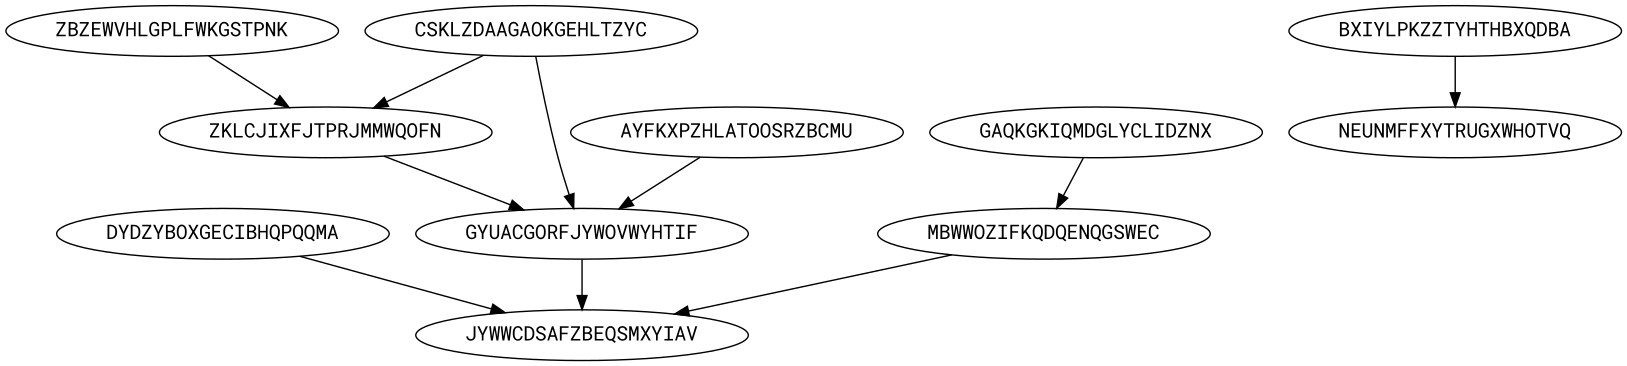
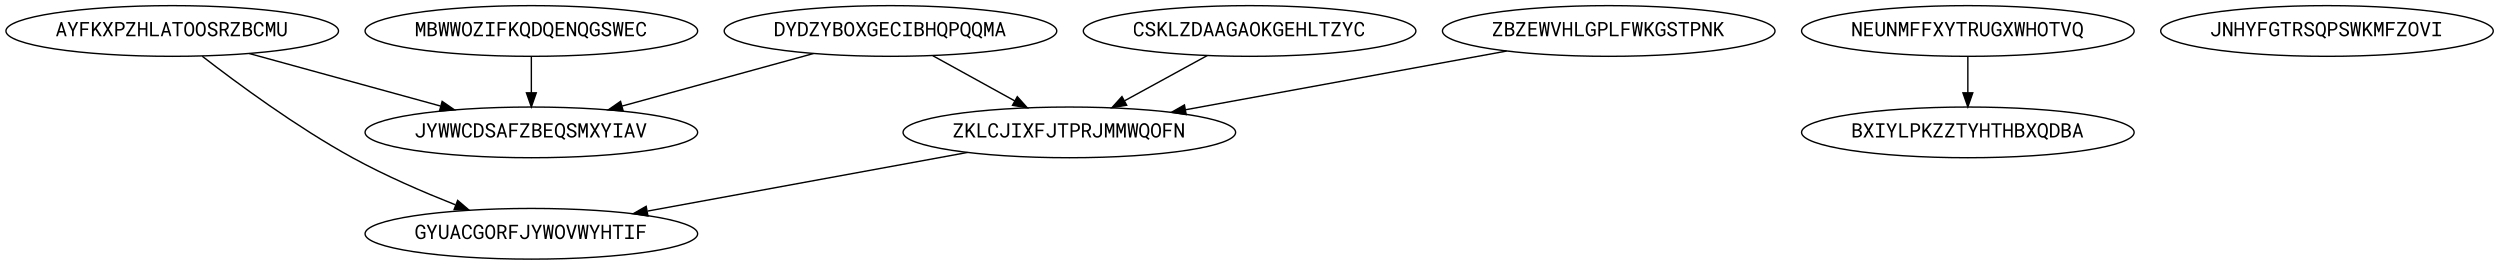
none -> (2327, 31)
(1455, 75) -> (1968, 75)
none -> (974, 78)
(550, 126) -> none
(1096, 132) -> none
(582, 278) -> (345, 80)
